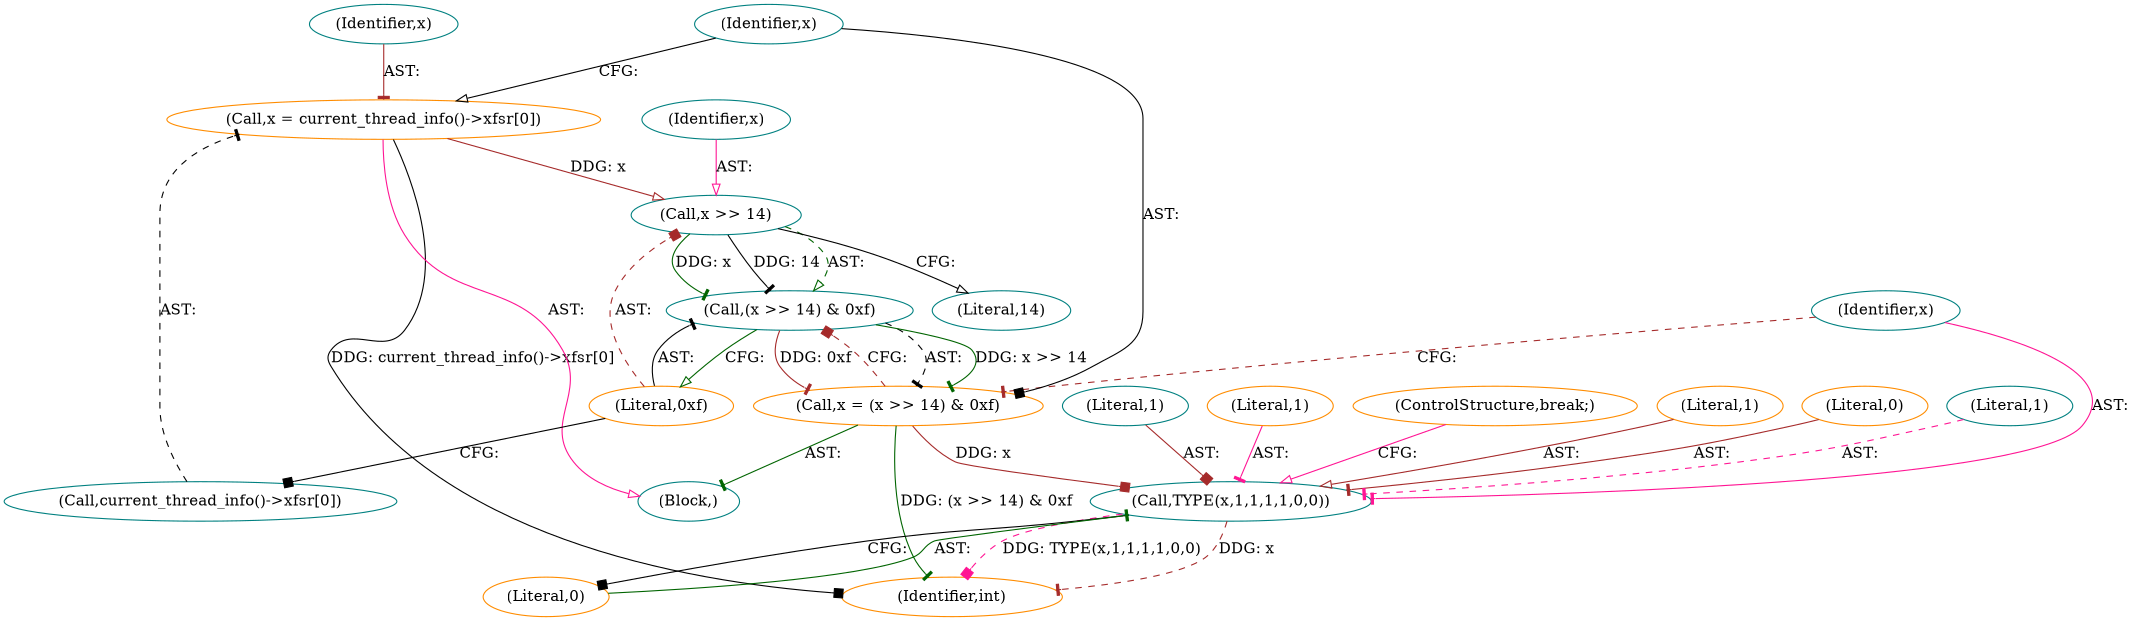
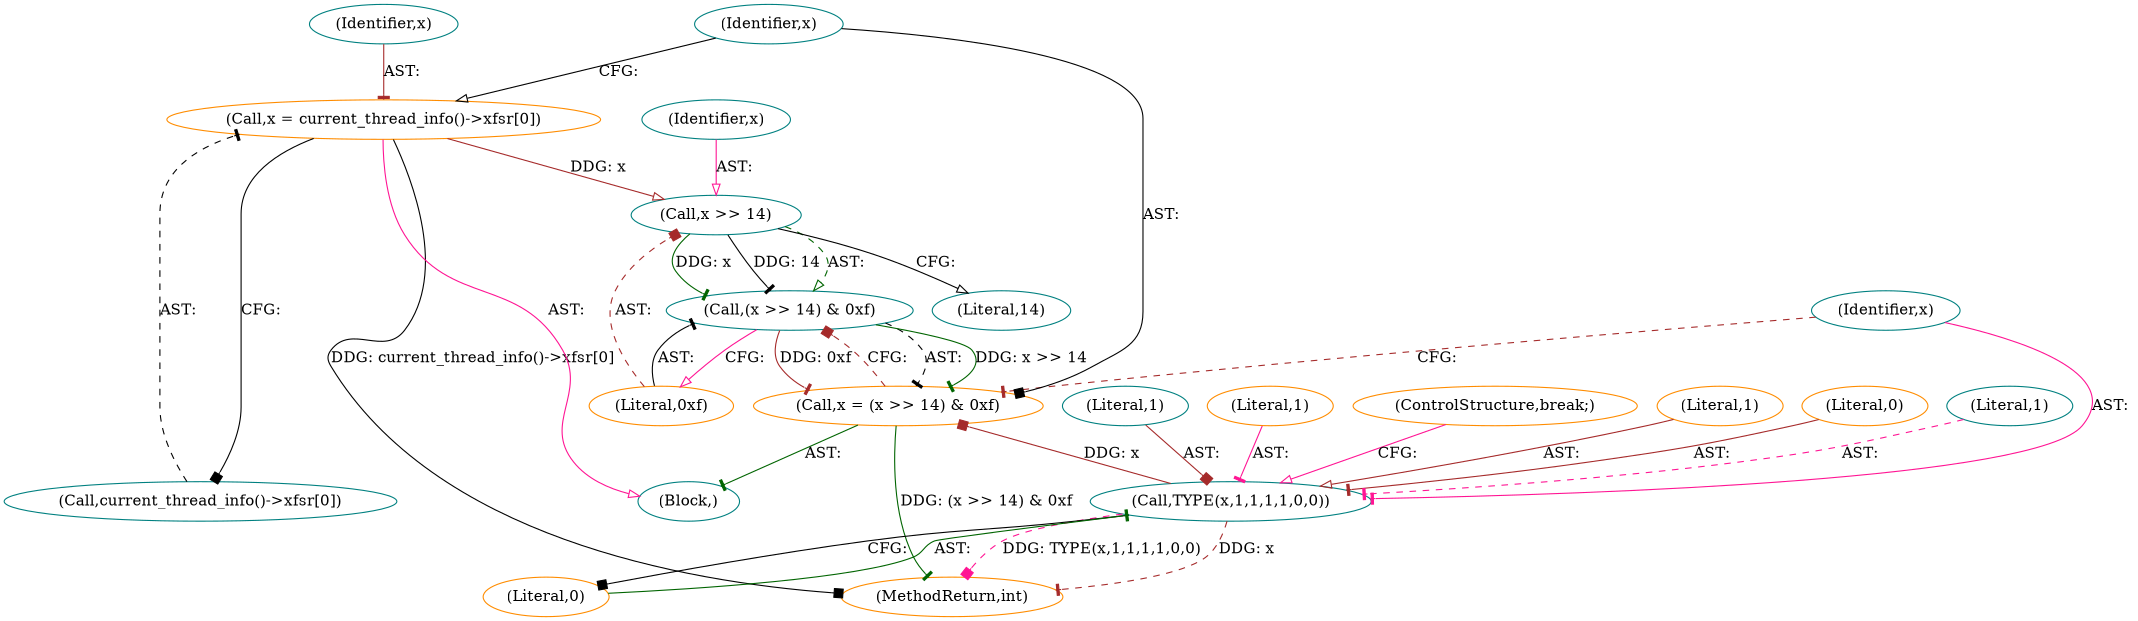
(721, 353) -> (721, 353)
(450, 450) -> (241, 289)
(1009, 471) -> (1070, 455)
(952, 597) -> (952, 597)
